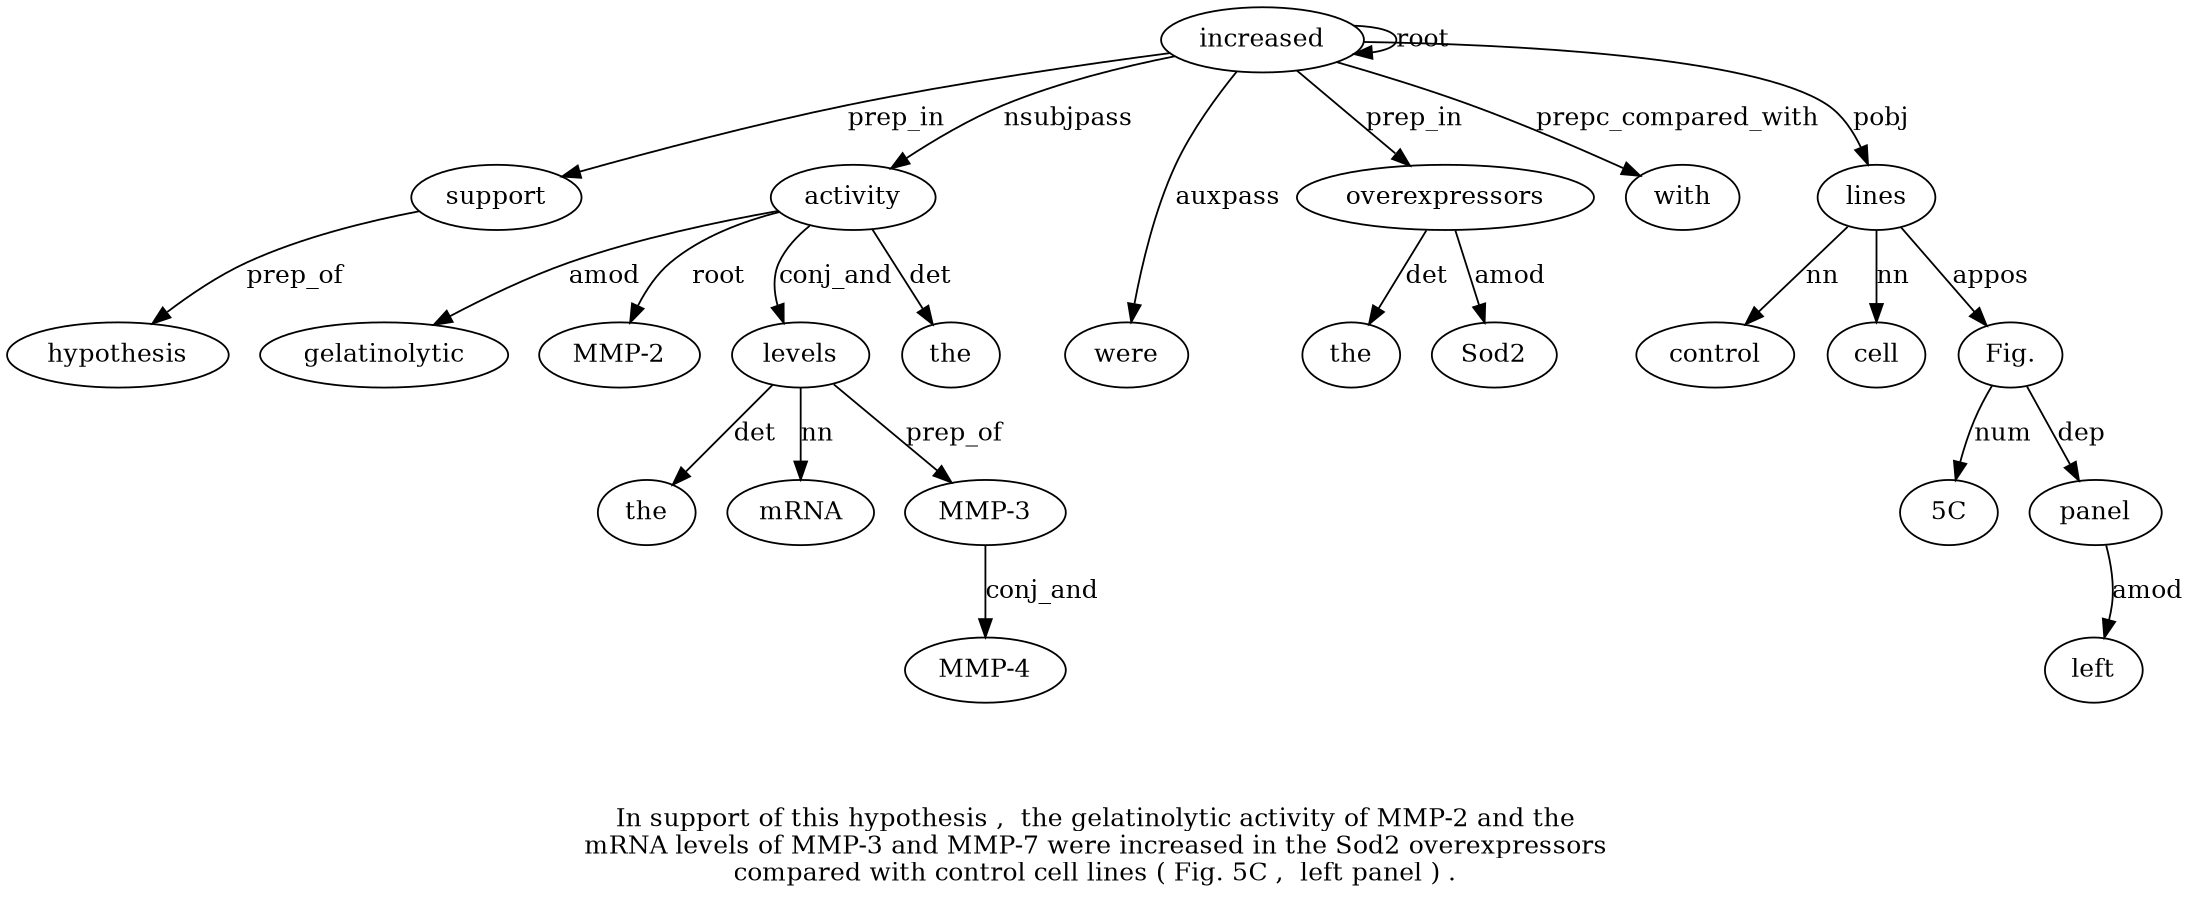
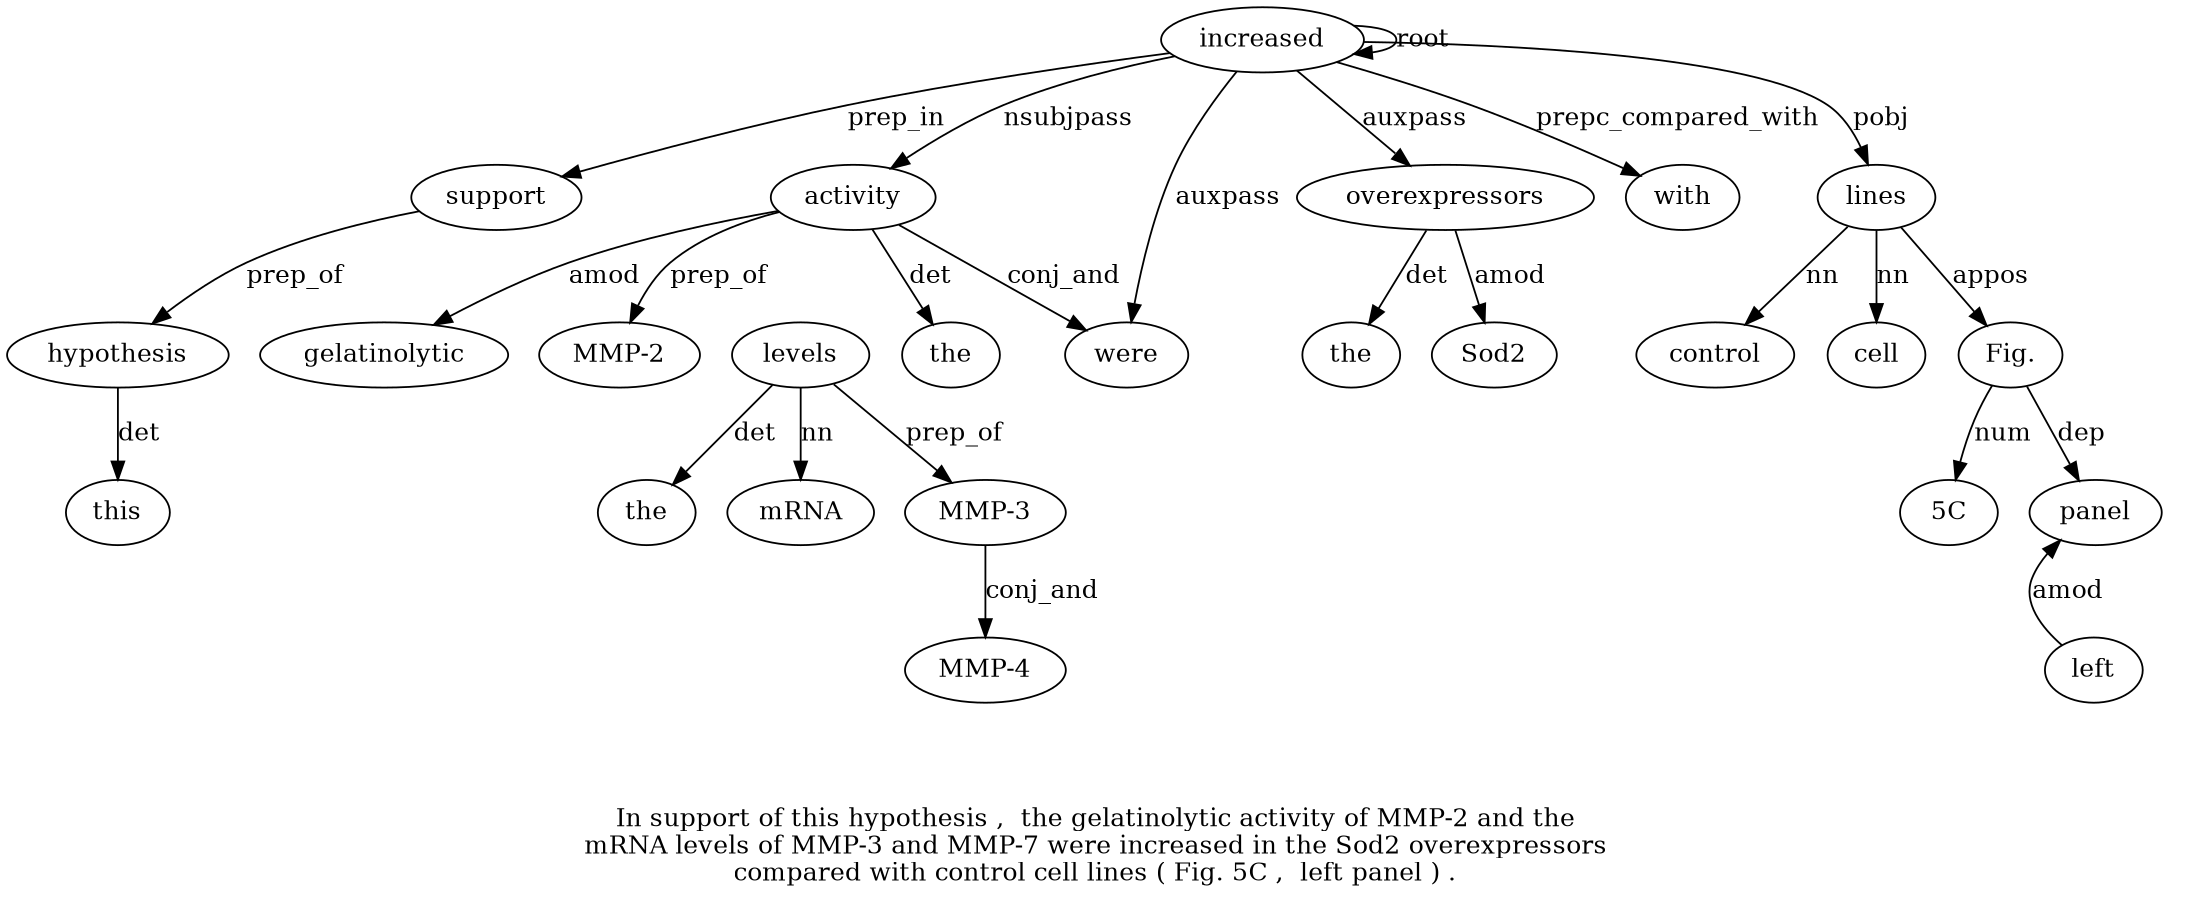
(1415, 119) -> (1415, 119)
(780, 261) -> (984, 273)
(719, 276) -> (719, 276)
none -> (118, 513)
(2113, 582) -> (2031, 602)
